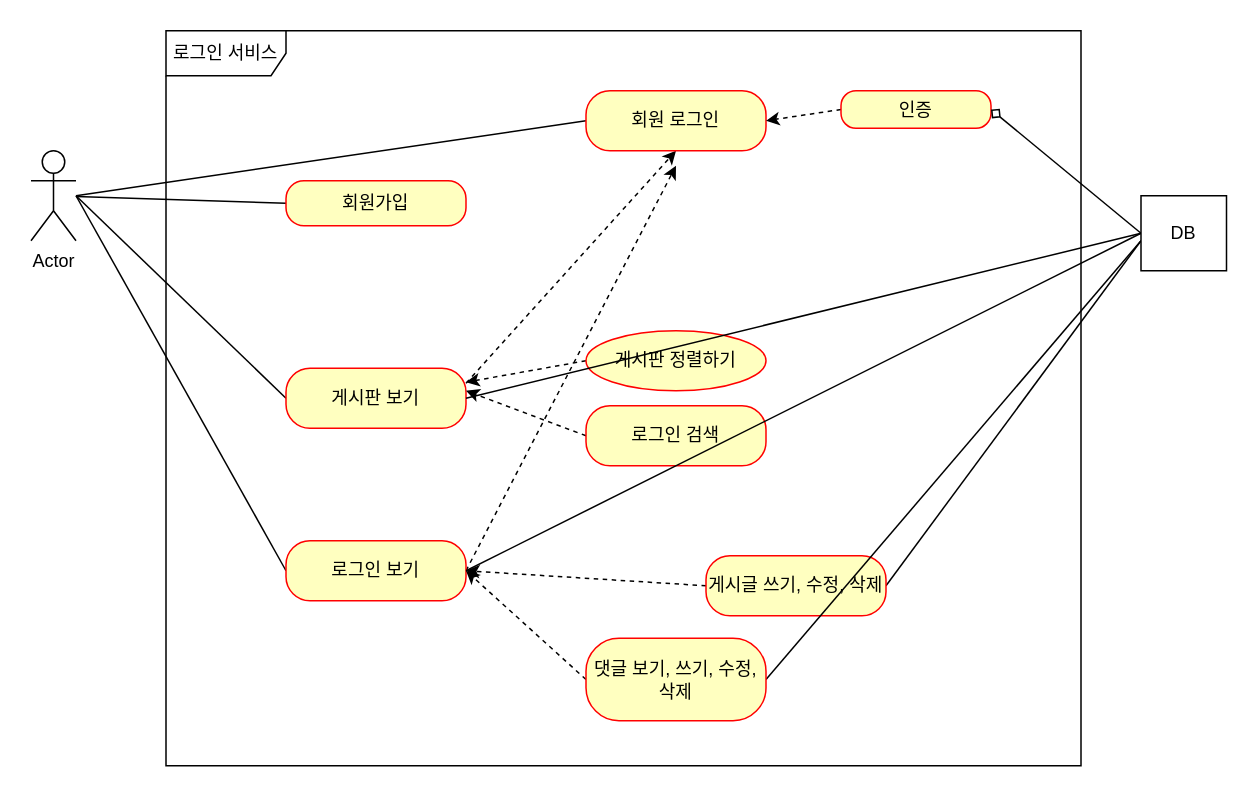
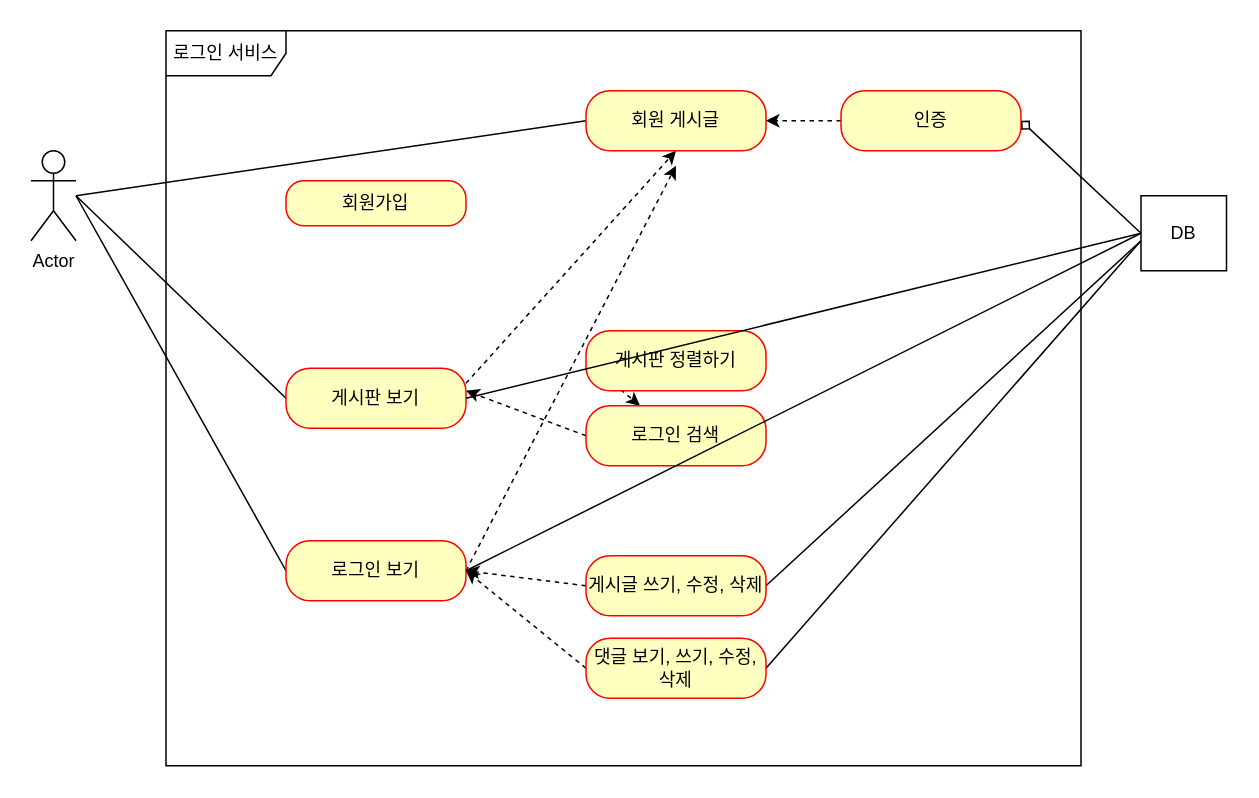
(916, 110) -> (931, 121)
(676, 121) -> (676, 121)
(183, 200) -> none
(676, 361) -> (676, 361)
(530, 371) -> (616, 386)
(796, 586) -> (676, 586)
(676, 680) -> (676, 668)
